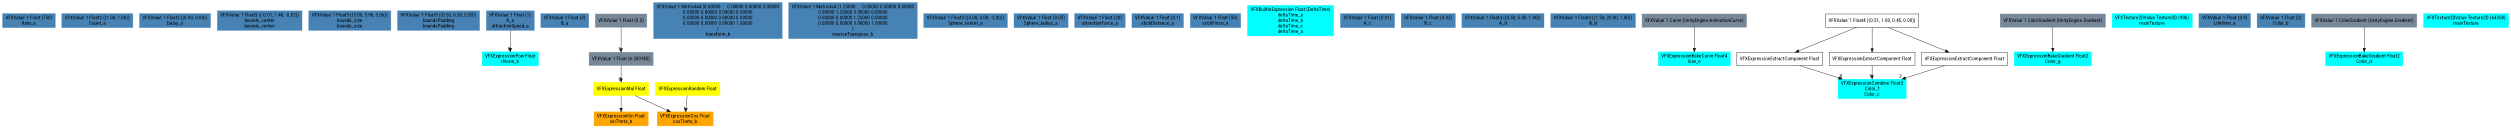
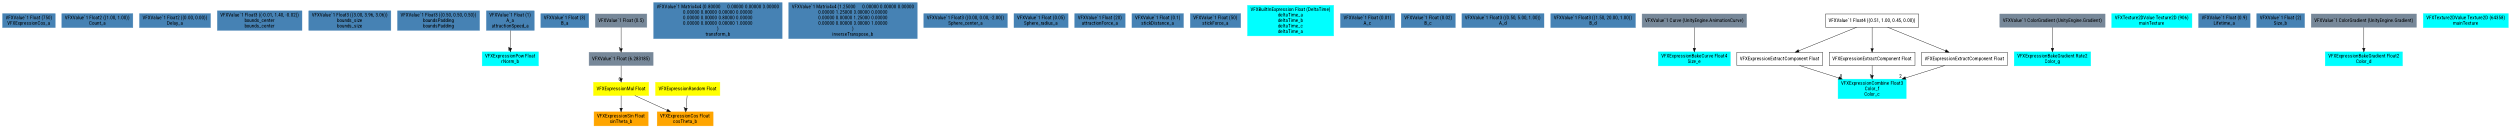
(29, 21) -> (29, 21)
(2281, 21) -> (2281, 21)
(2053, 59) -> (2052, 59)
